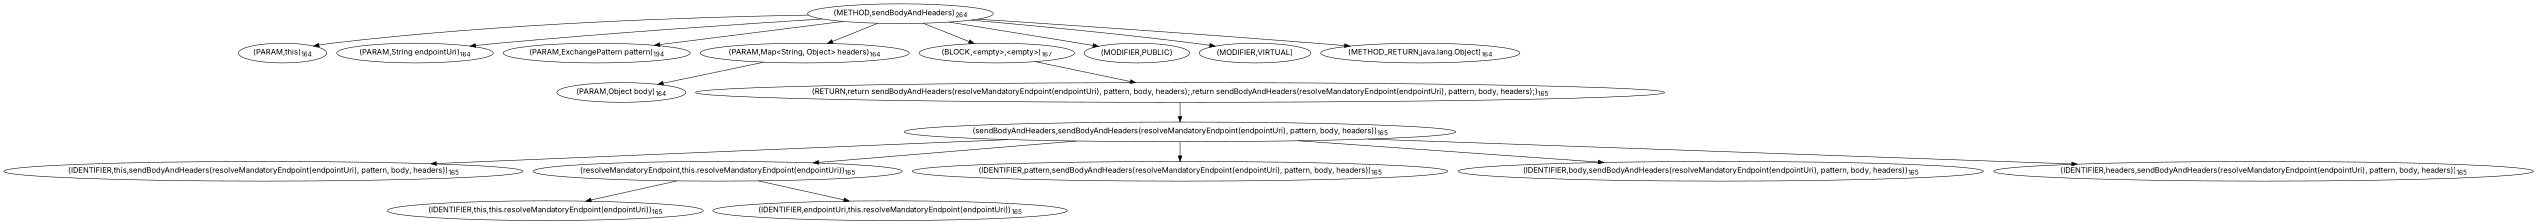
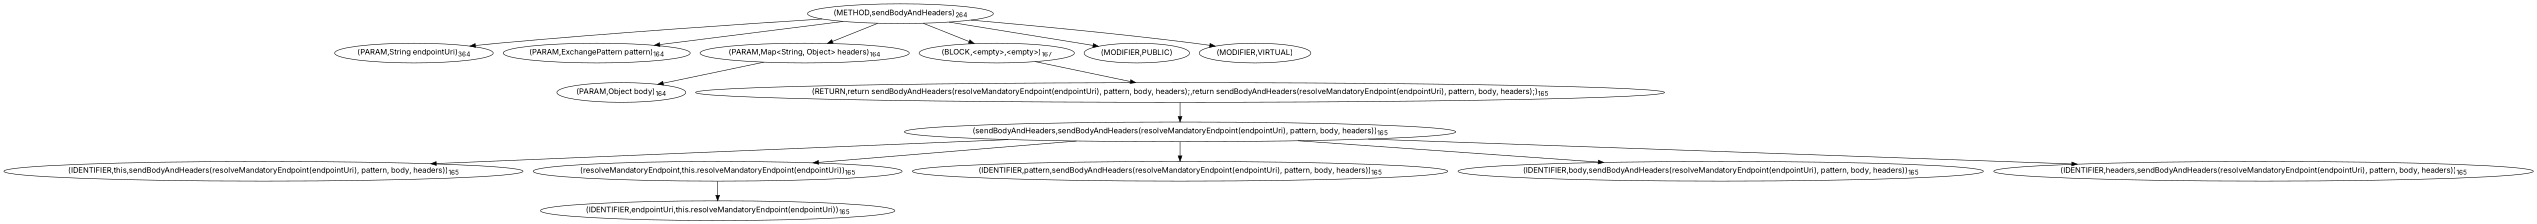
(465, 52) -> (464, 52)
(659, 52) -> (659, 52)
(283, 53) -> none
(1420, 53) -> none
(545, 211) -> none
